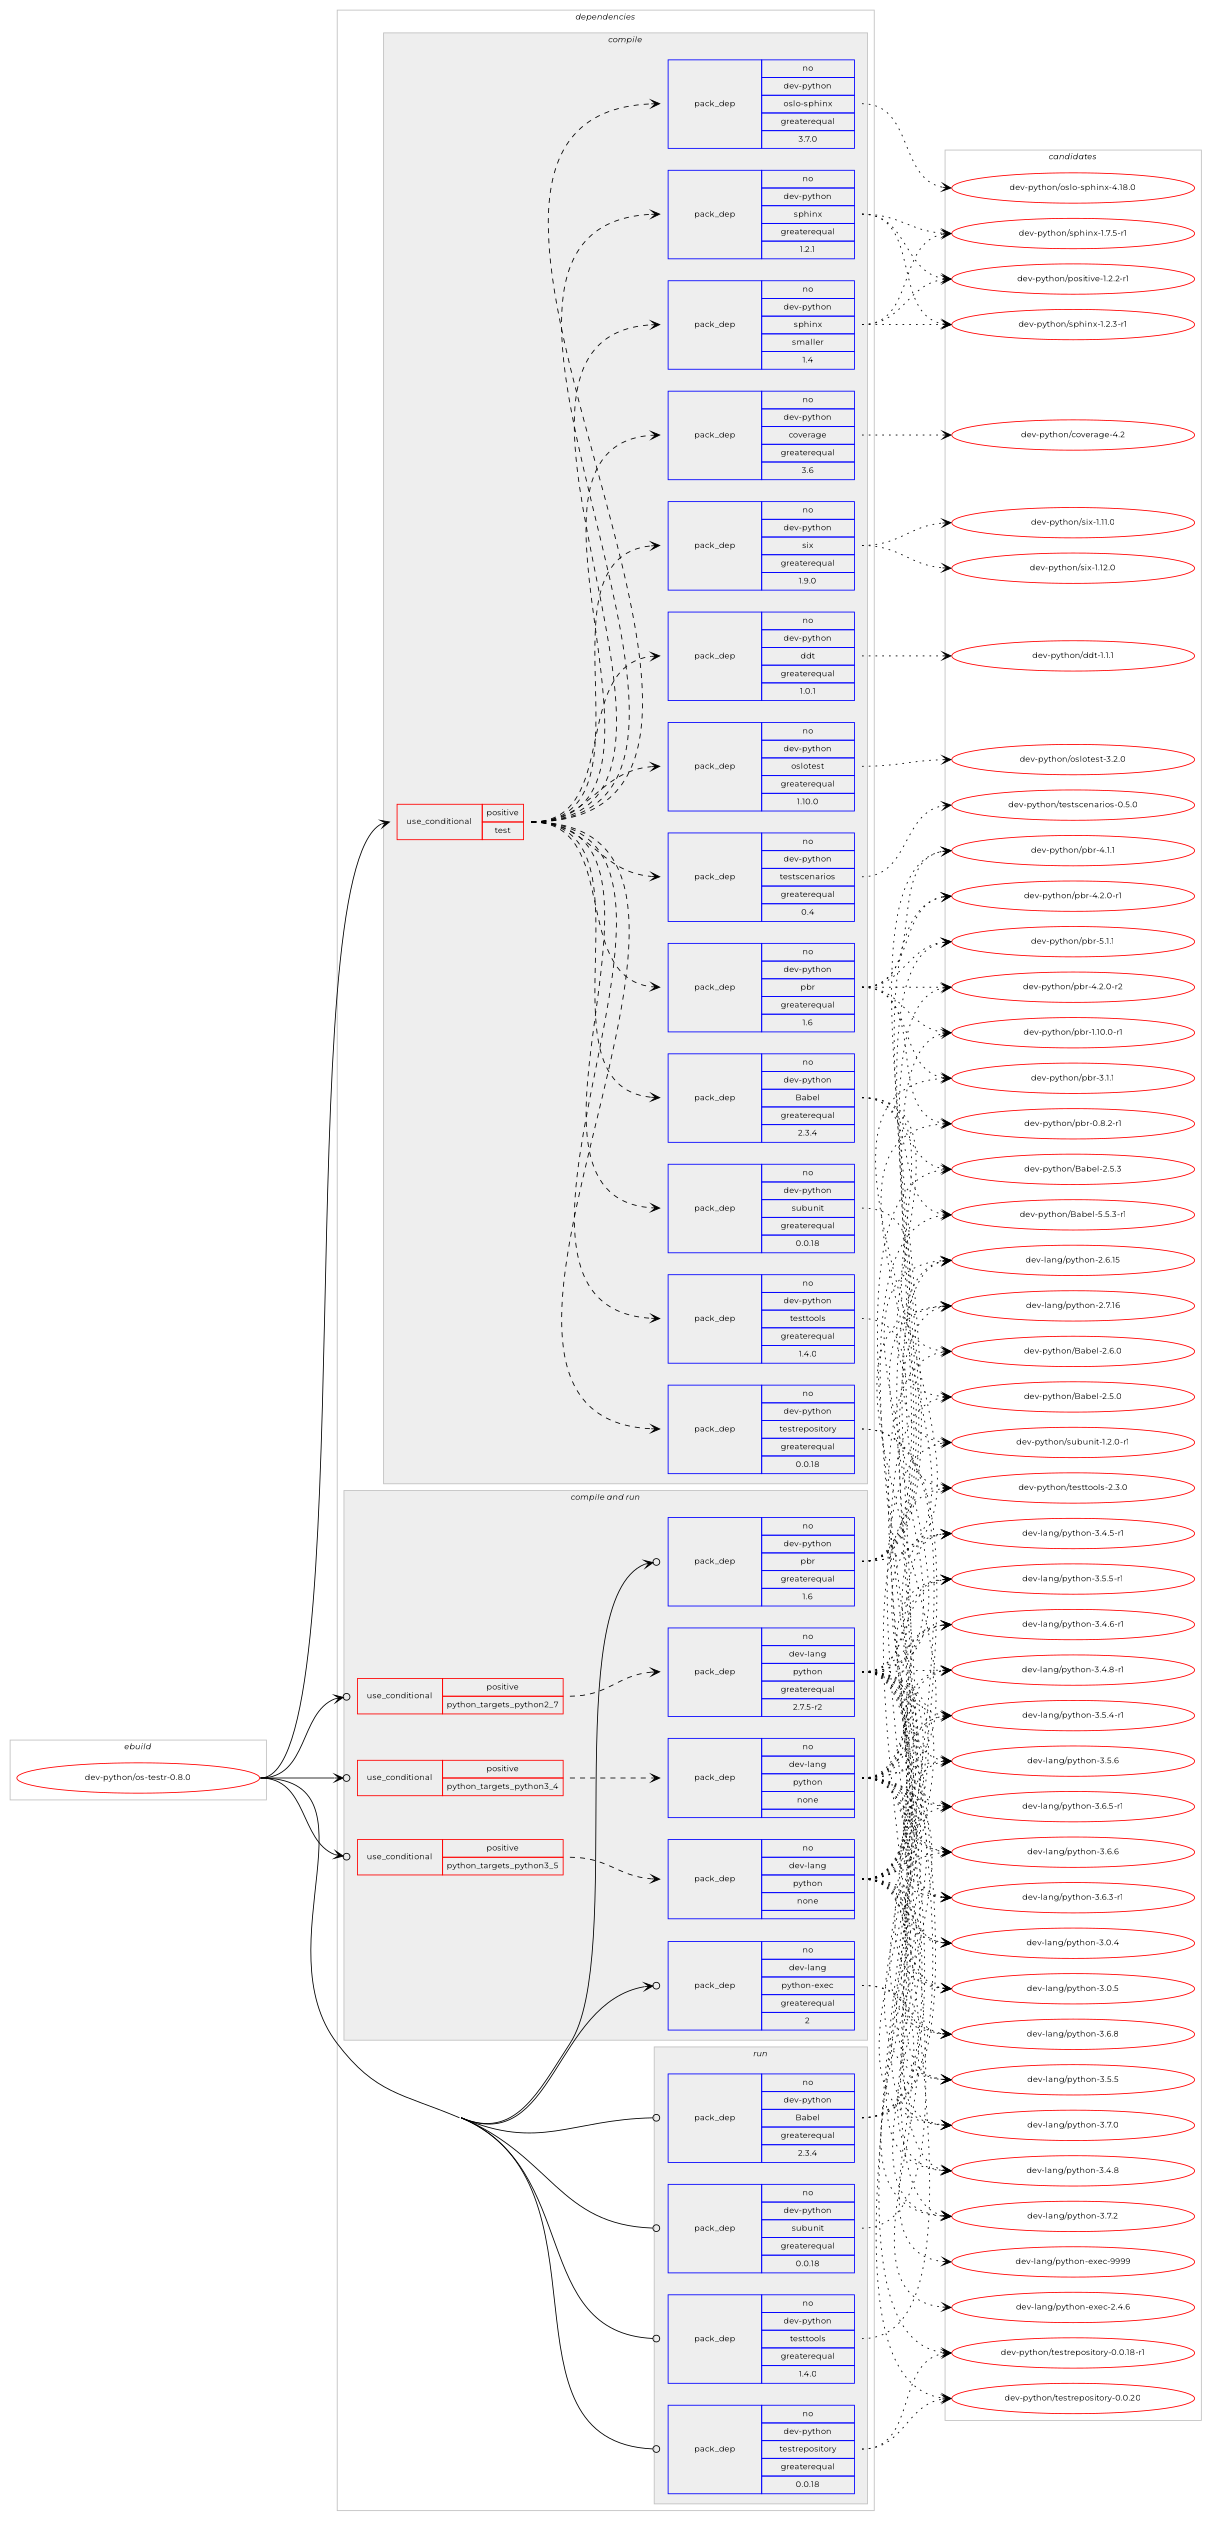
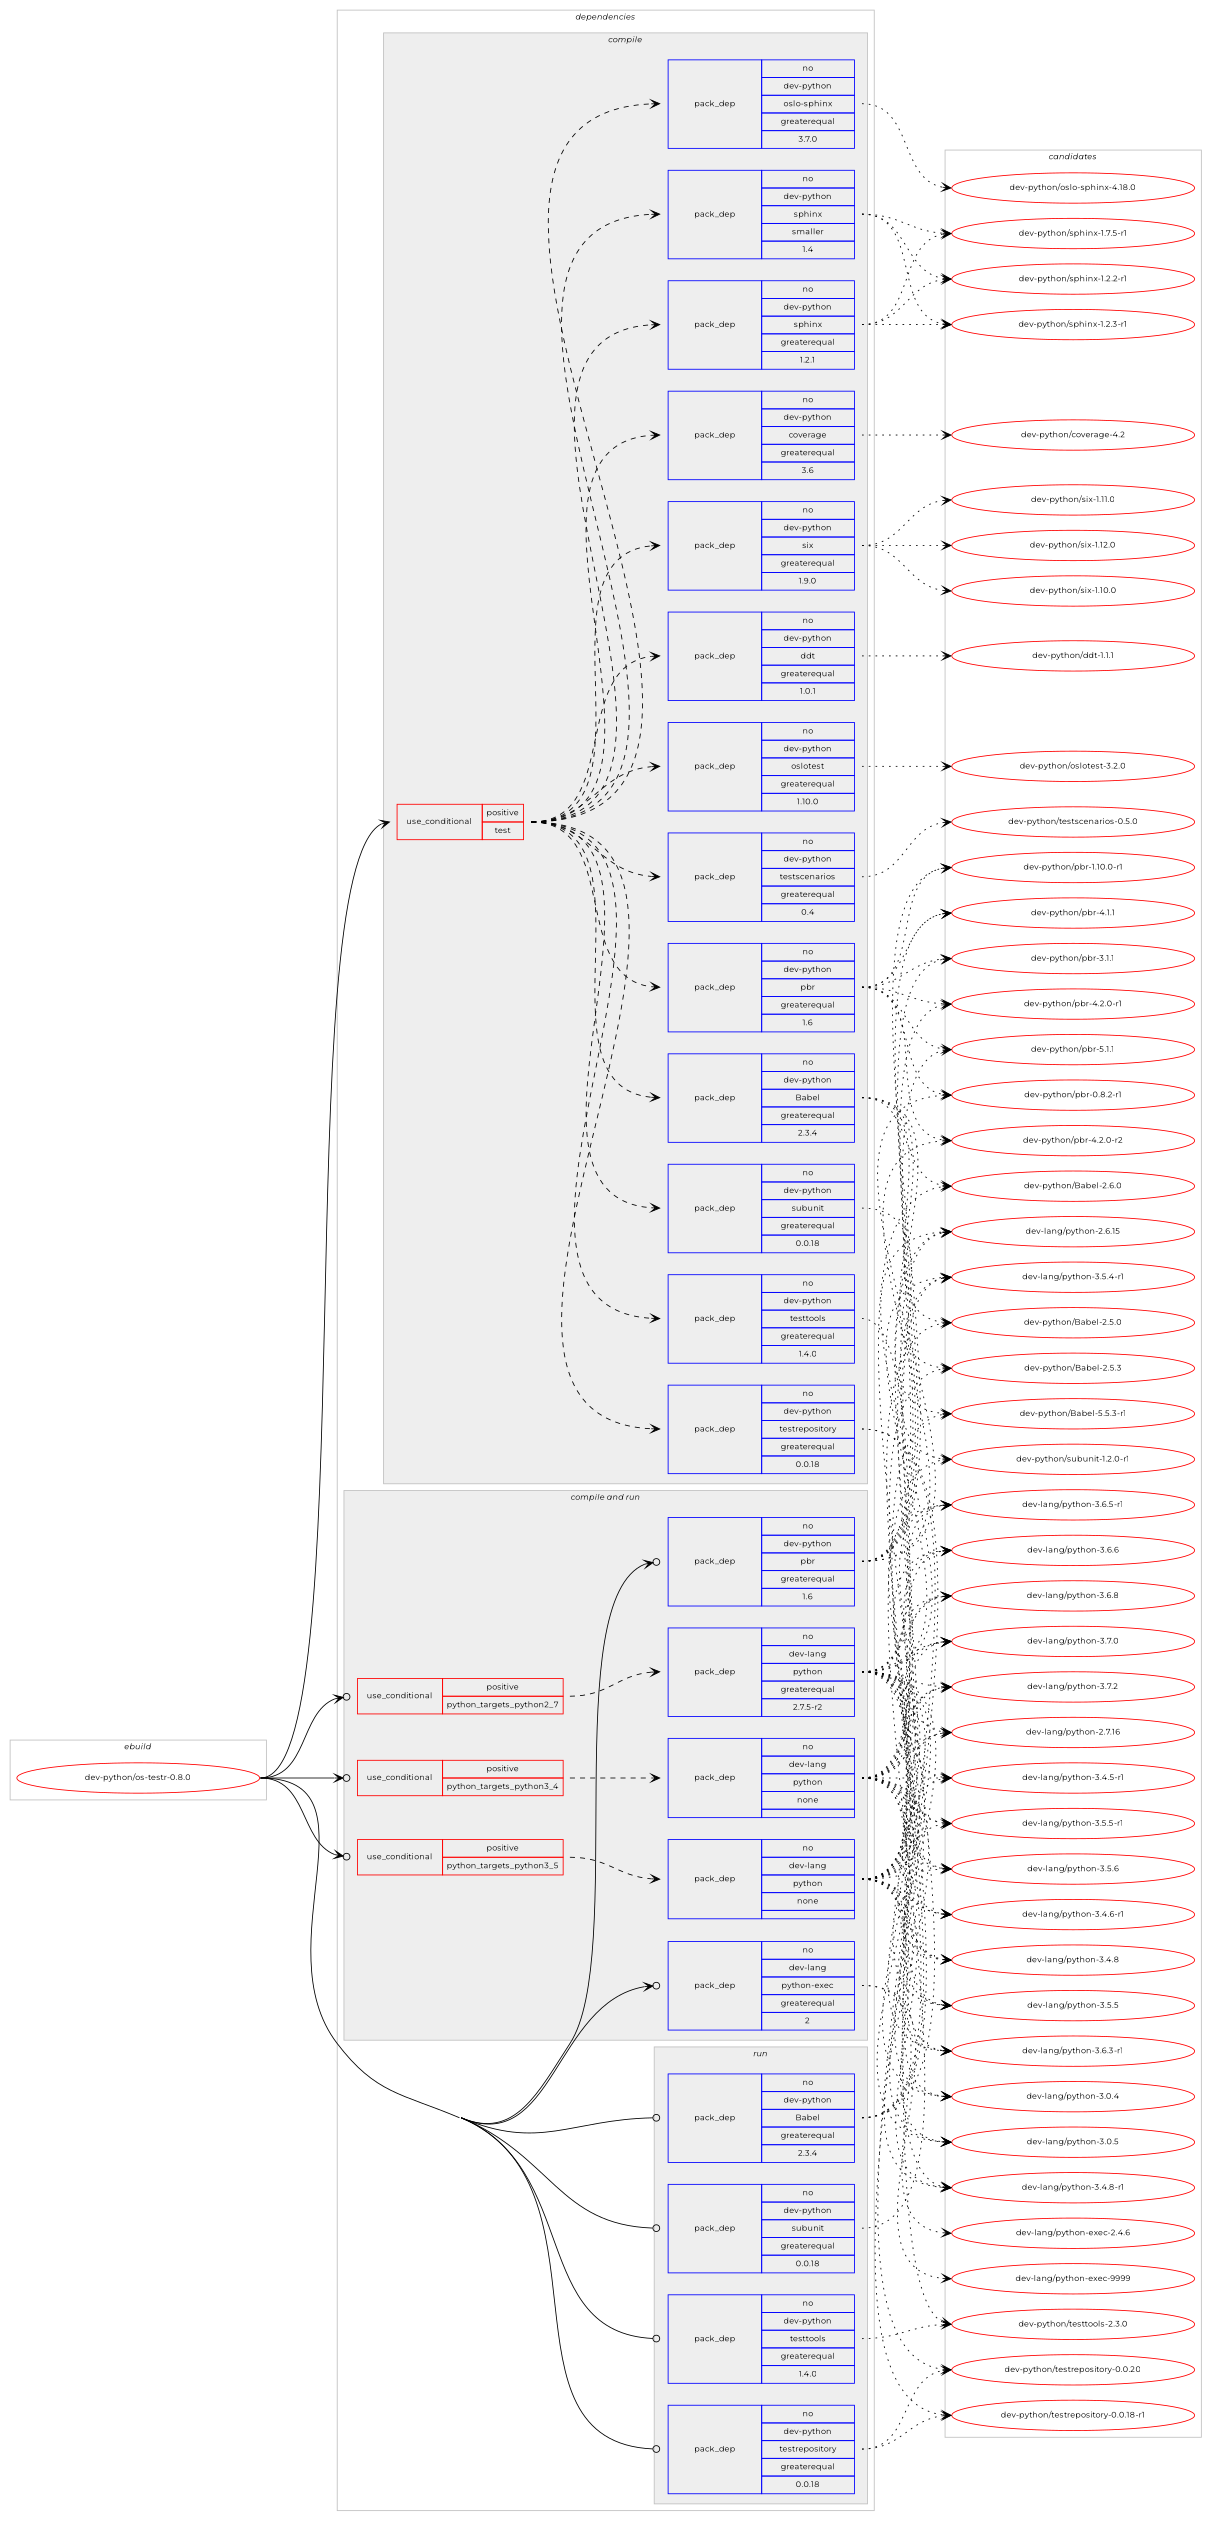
(1073, 279) -> (1073, 279)
none -> (1073, 591)
